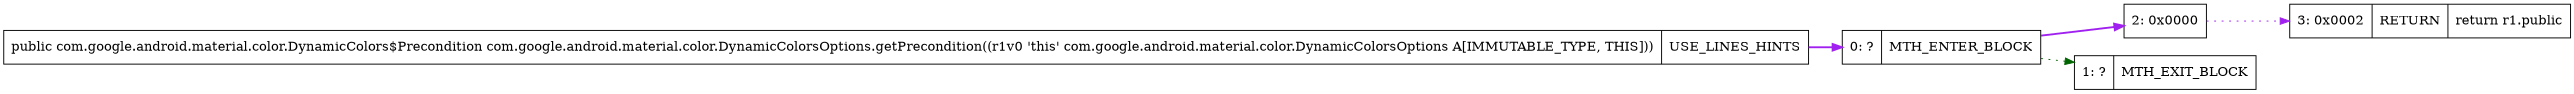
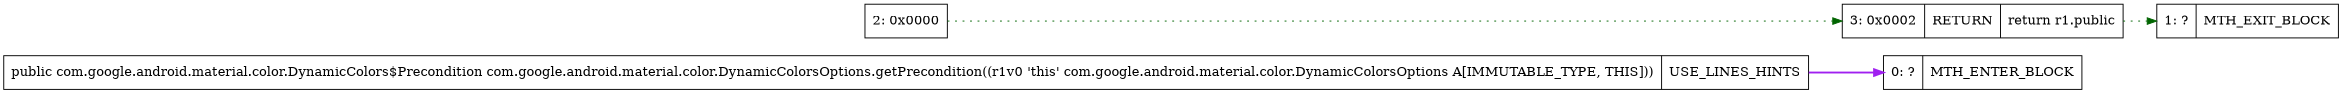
(2243, 21) -> (1390, 21)
(2078, 31) -> none
(2053, 60) -> (2135, 21)
